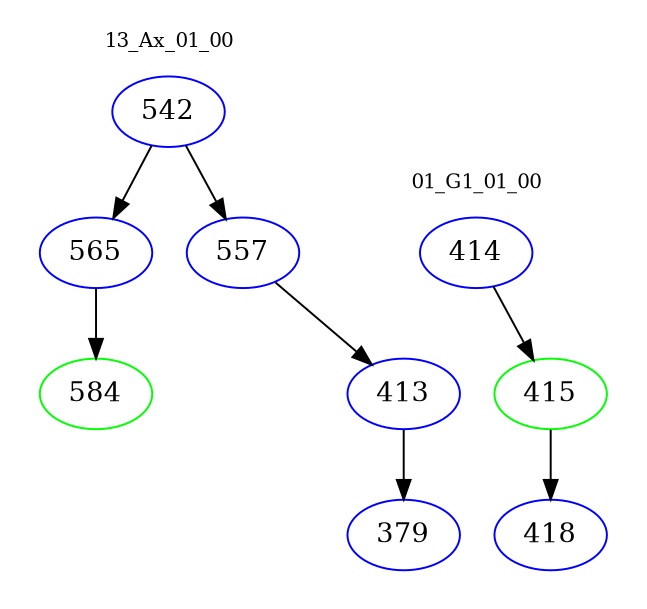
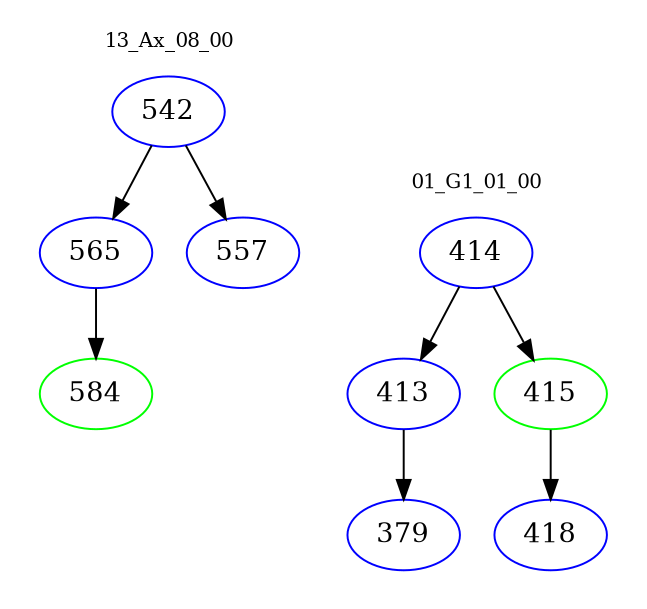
(170, 42) -> (170, 42)
(302, 305) -> (445, 314)
